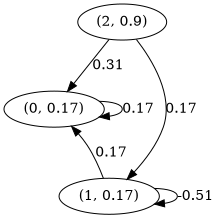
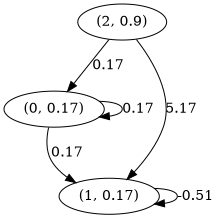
(108, 66) -> (108, 66)
(181, 109) -> (181, 109)
(93, 155) -> (49, 155)
